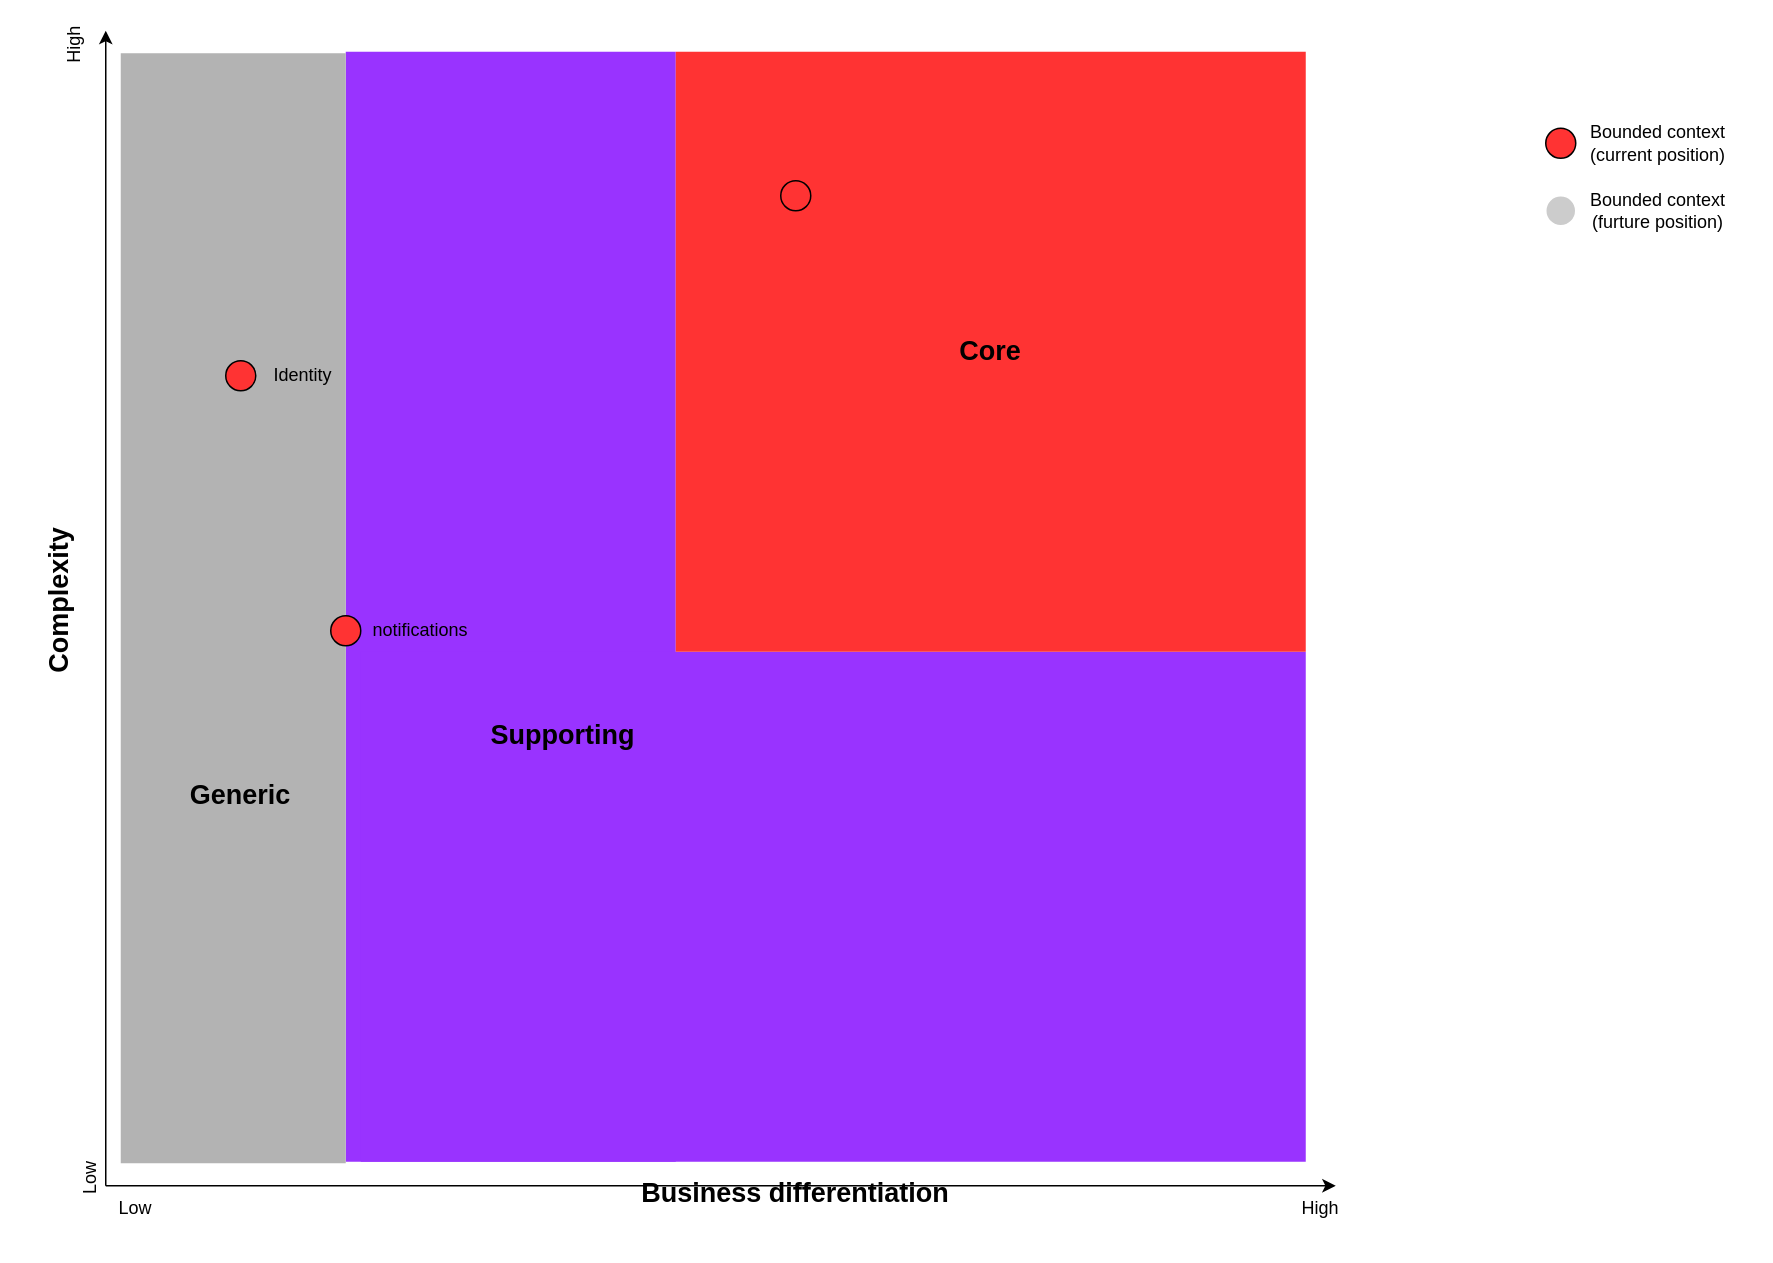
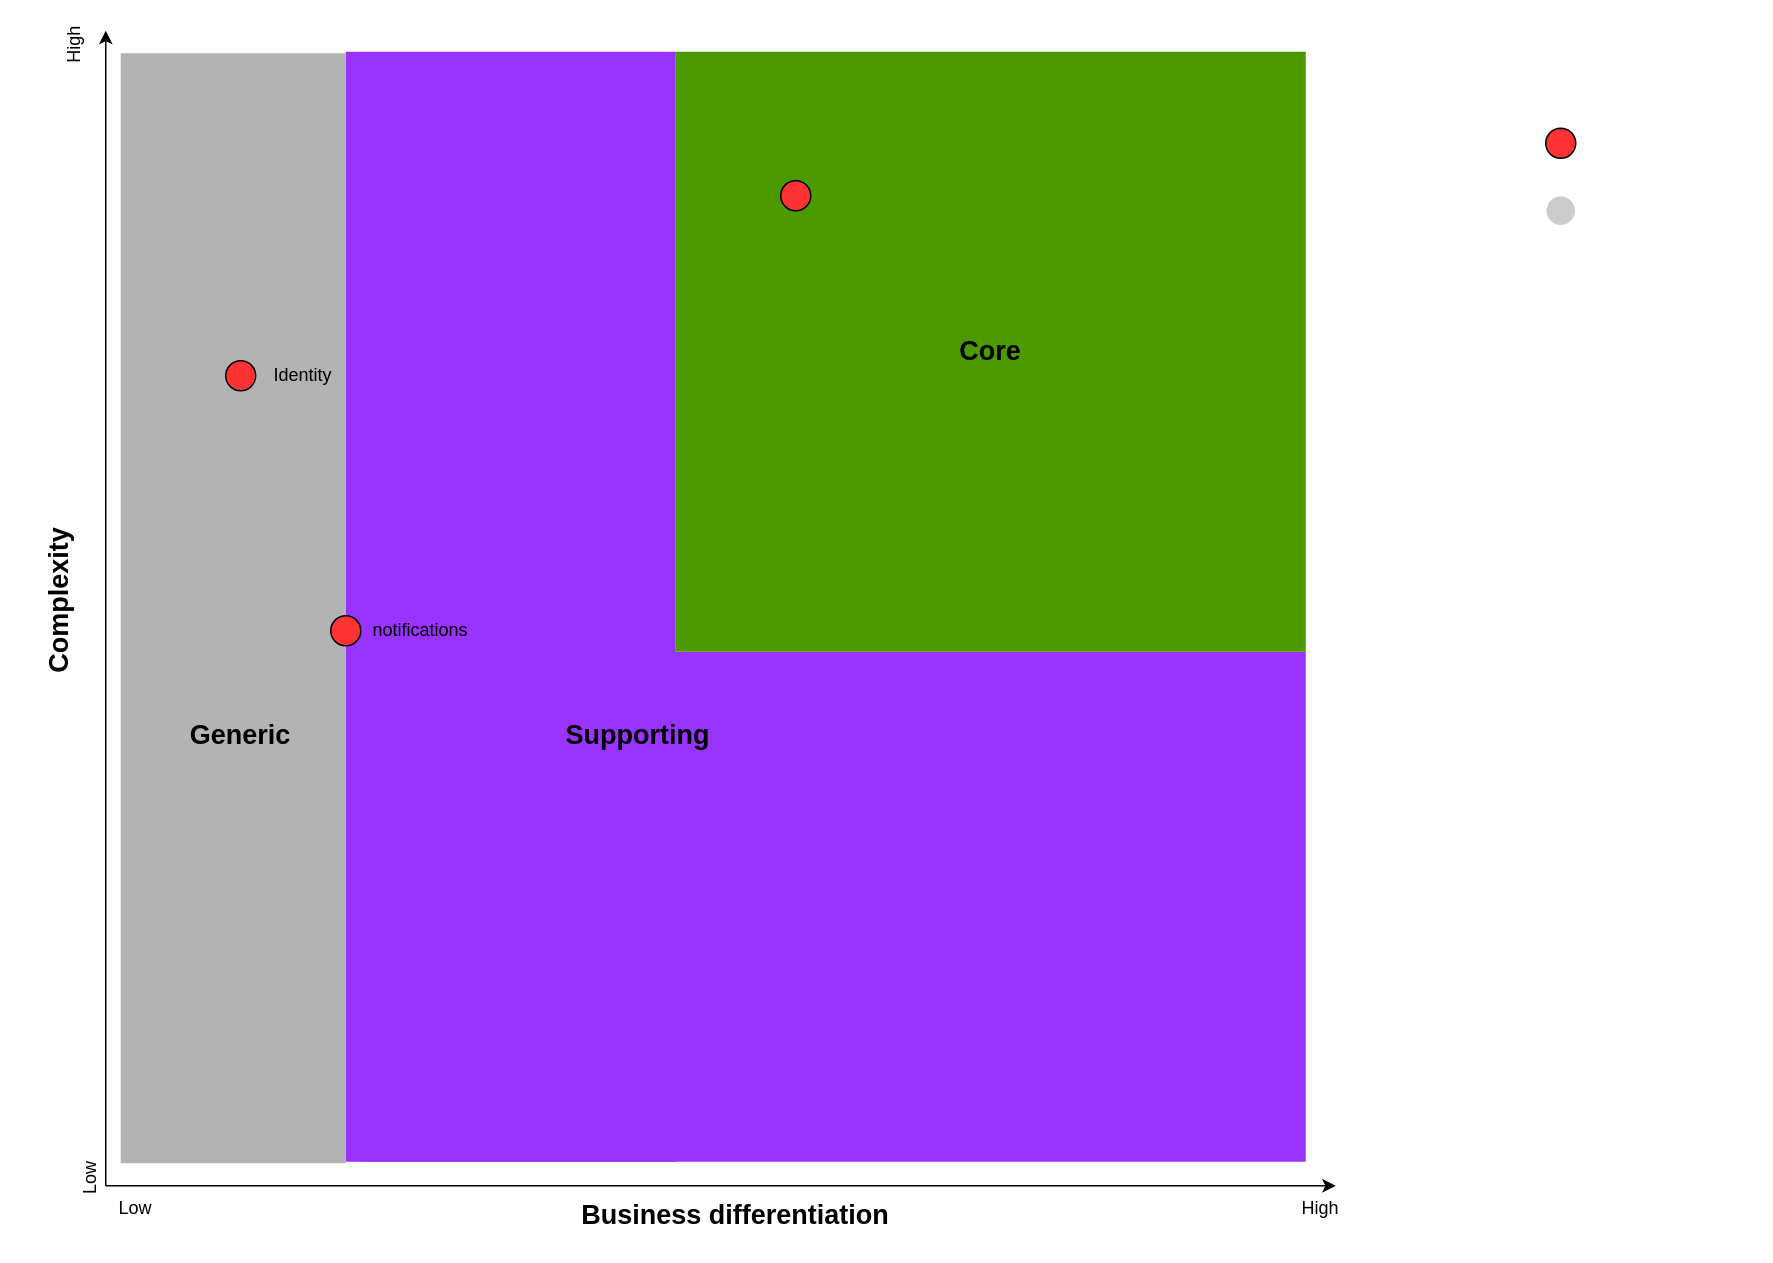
(1658, 143) -> none
(1658, 211) -> none
(991, 352) -> (991, 352)
(563, 736) -> (638, 736)
(241, 796) -> (241, 736)
(796, 1193) -> (736, 1216)
